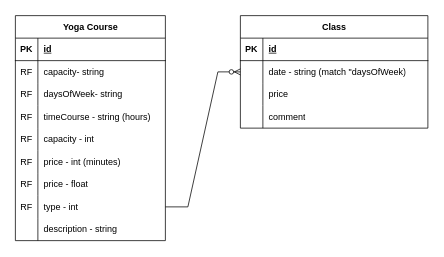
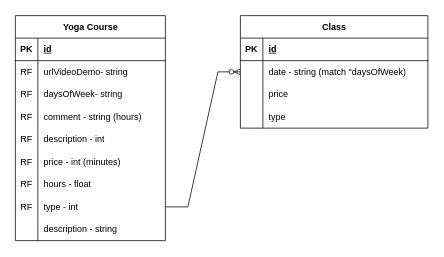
(81, 72) -> (90, 72)
(105, 117) -> (100, 117)
(287, 117) -> (279, 117)
(74, 139) -> (81, 139)
(72, 184) -> (73, 184)
